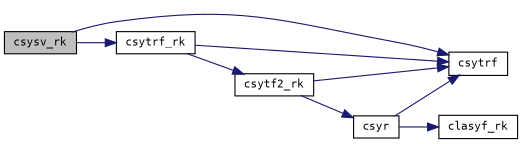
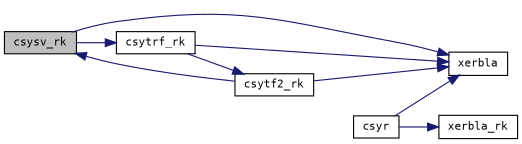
(478, 64) -> (478, 64)
(322, 104) -> (160, 72)
(478, 127) -> (478, 127)
